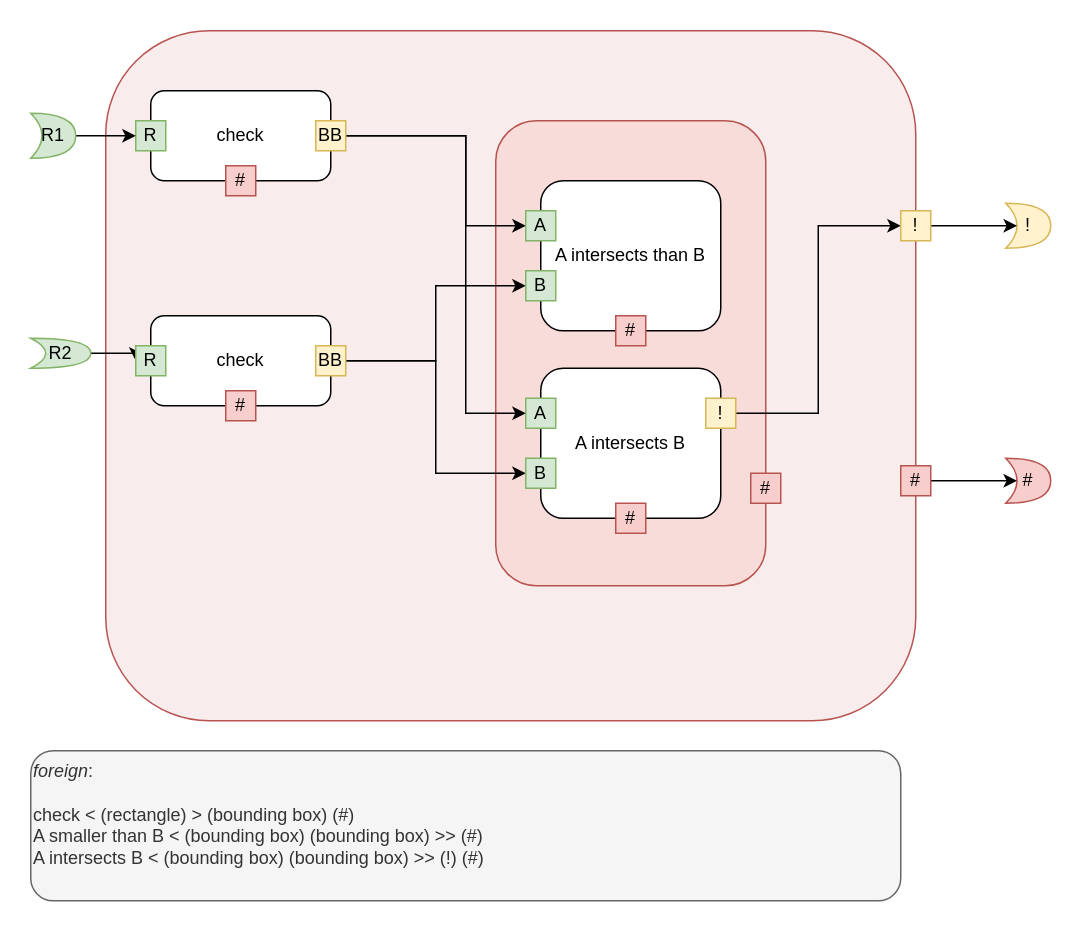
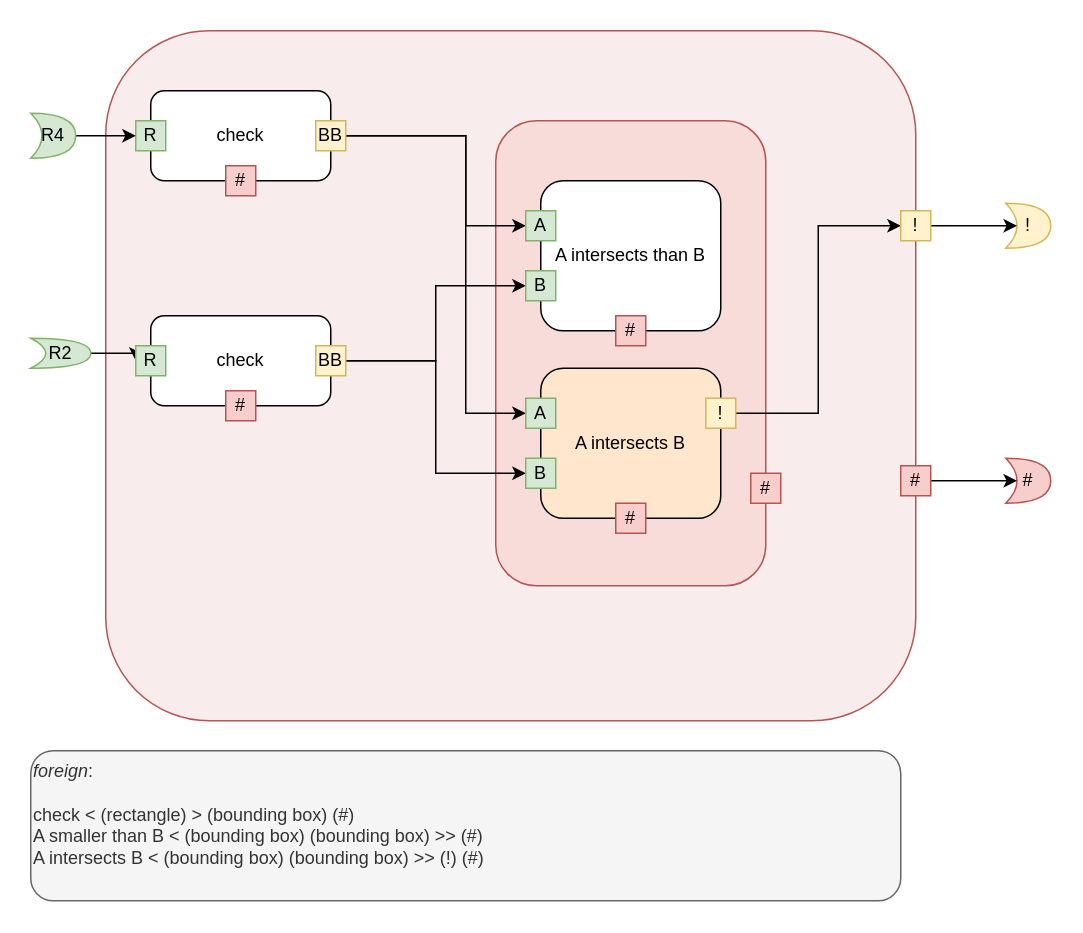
(53, 136) -> (53, 136)
(631, 443) -> (631, 443)
